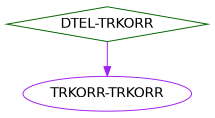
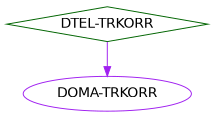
(107, 94) -> (107, 94)
